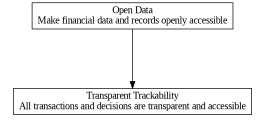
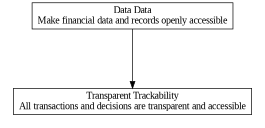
(133, 16) -> (133, 16)
